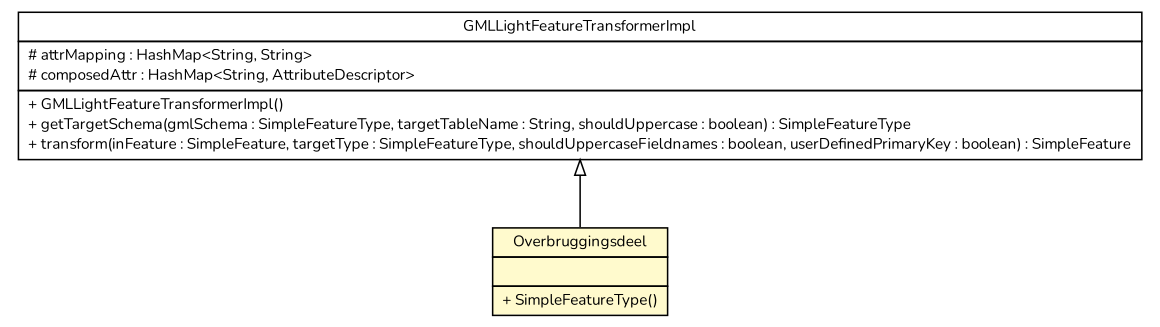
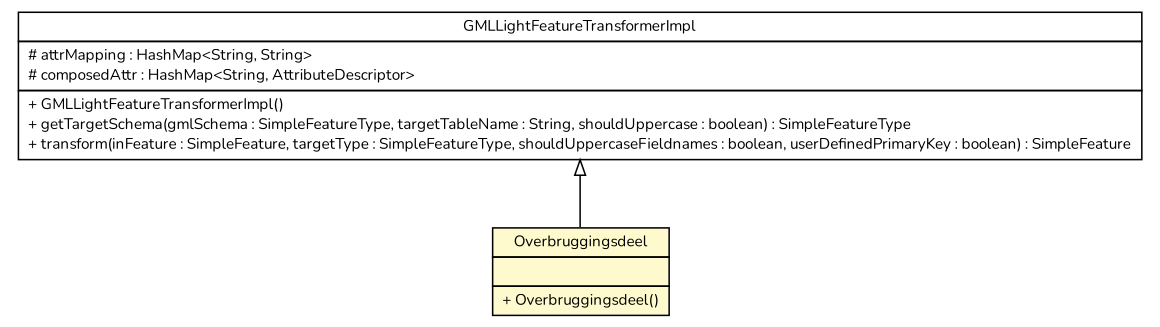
(580, 300) -> (581, 300)
